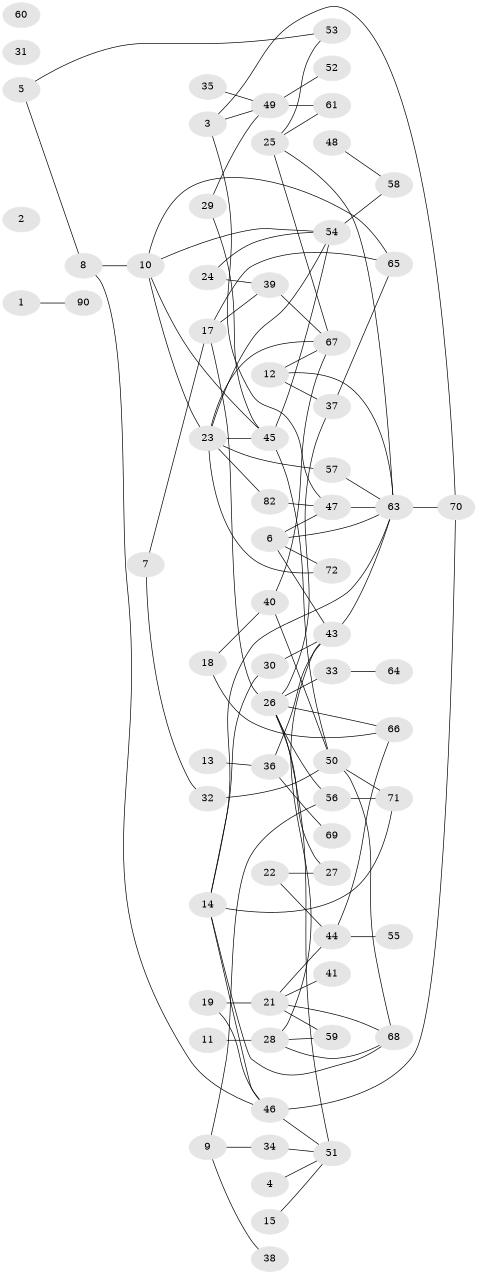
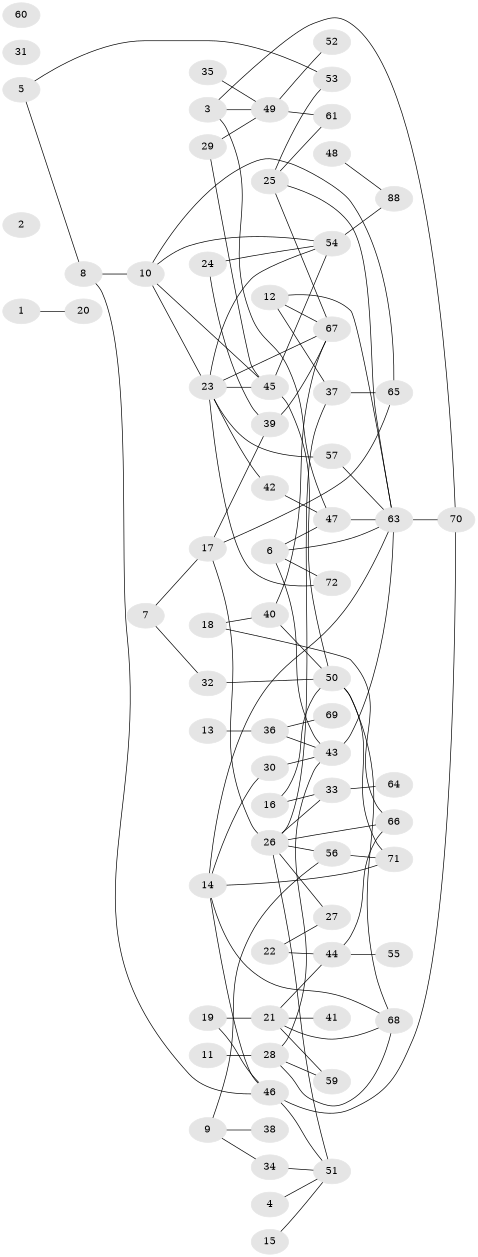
(394, 185) -> (394, 199)
(84, 303) -> (84, 311)
(270, 502) -> (270, 488)
none -> (270, 806)
